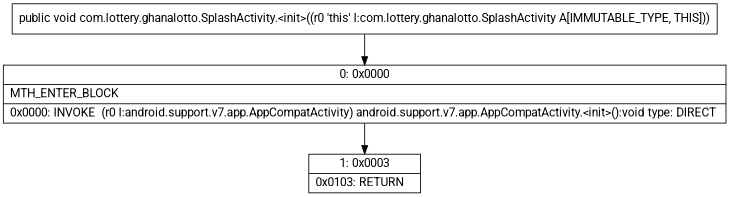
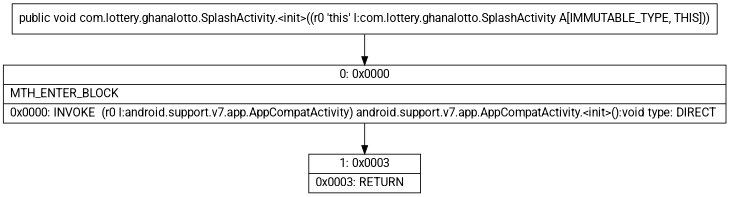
(365, 183) -> (365, 183)
